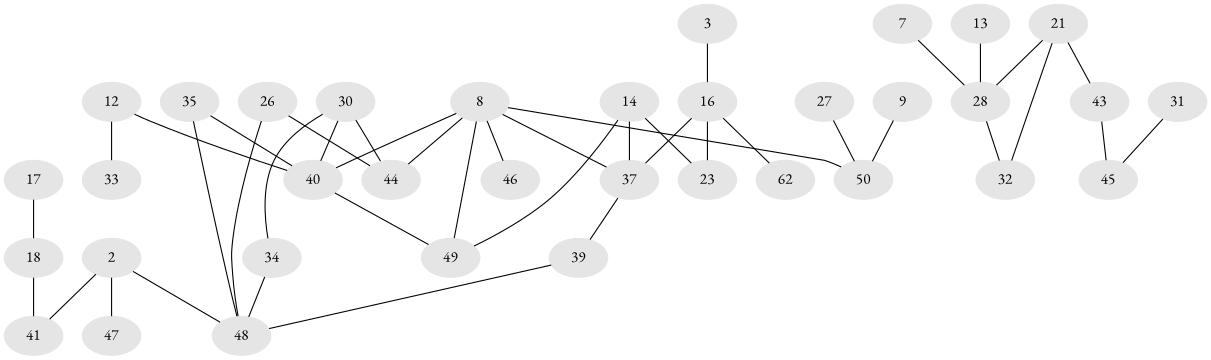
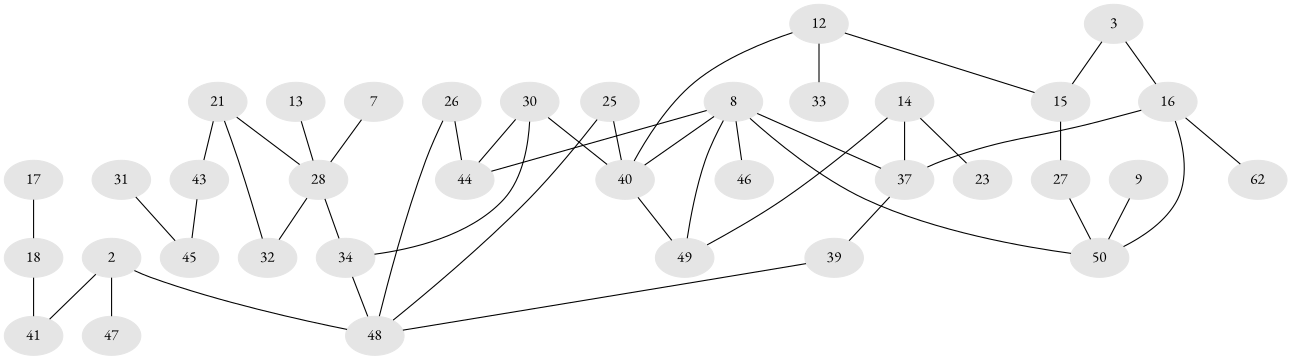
(190, 102) -> (610, 102)
none -> (1061, 102)
(707, 134) -> (1179, 196)
none -> (332, 219)
